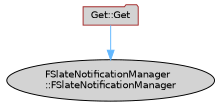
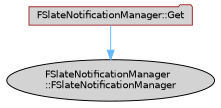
(111, 16) -> (111, 16)
